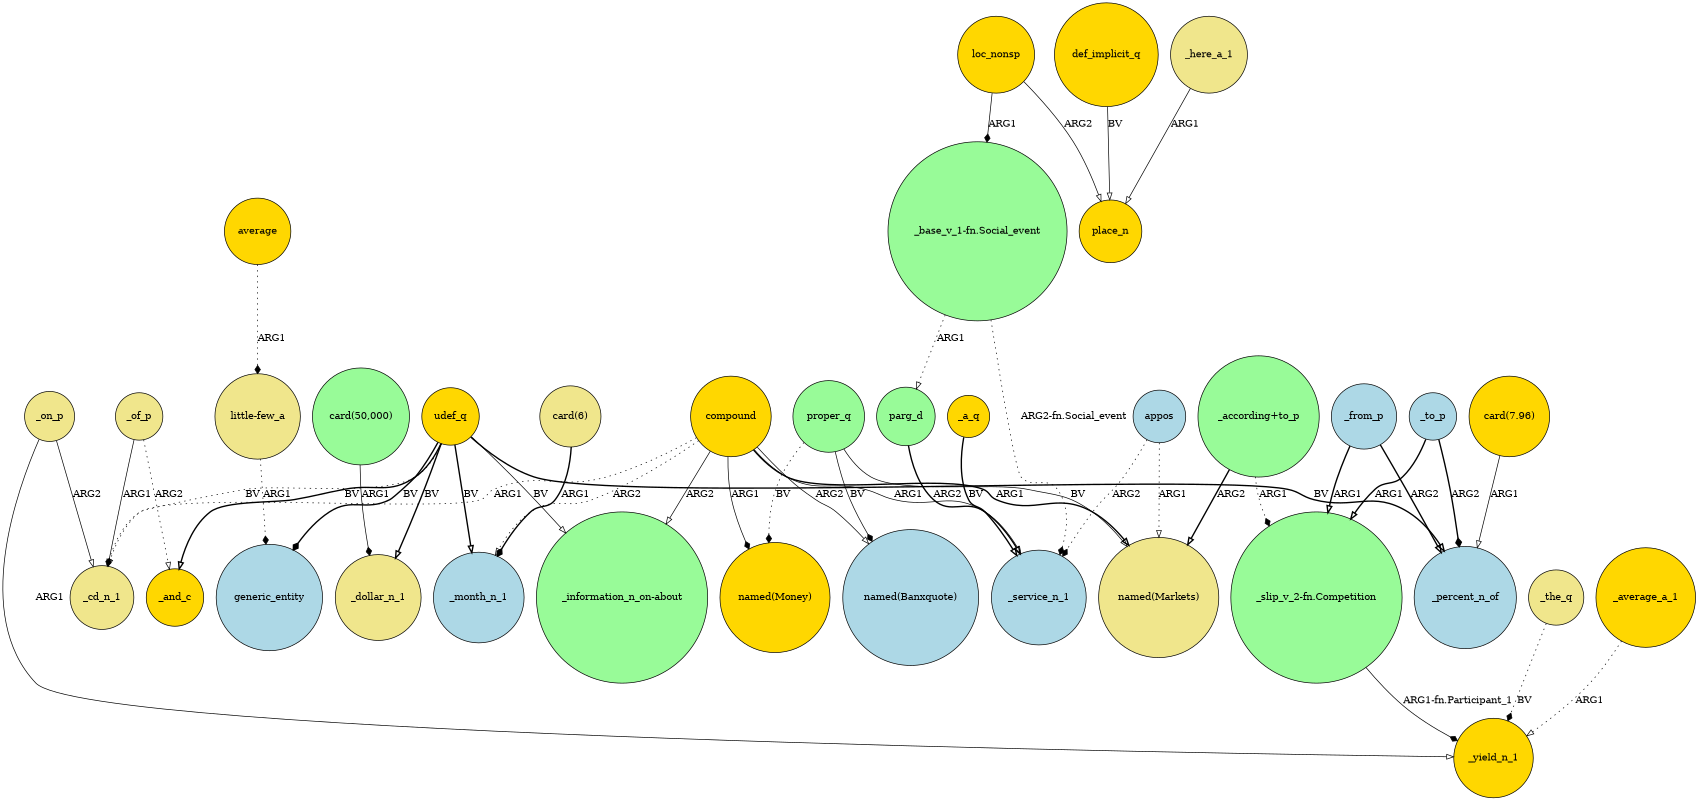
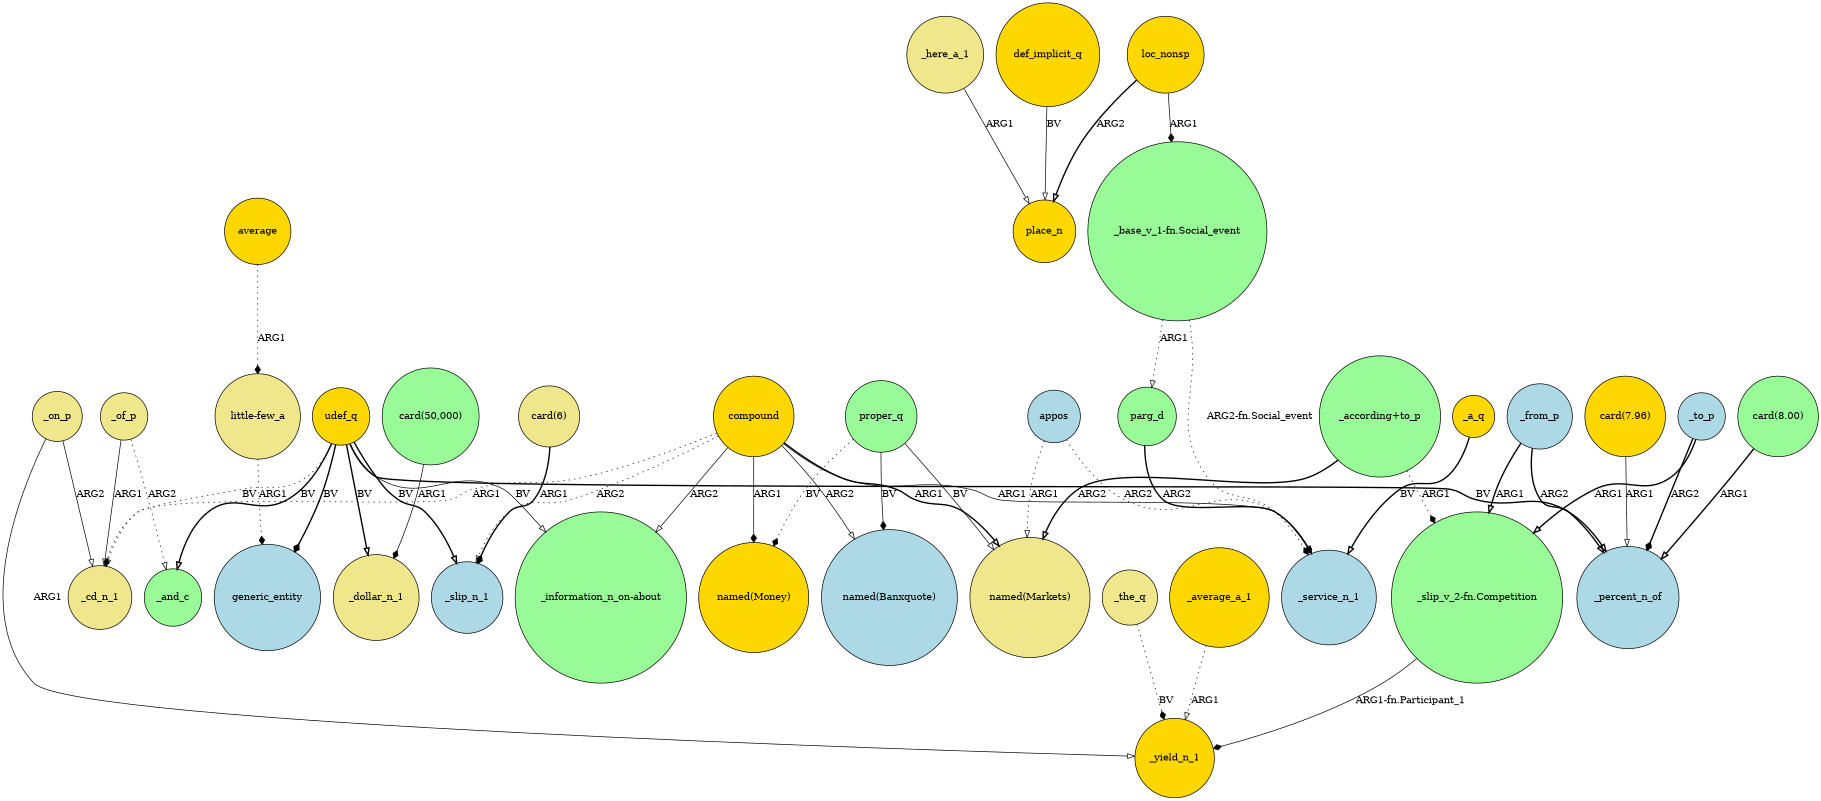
(1068, 134) -> (1088, 132)
none -> (1778, 416)
(175, 598) -> (173, 598)
(479, 598) -> (467, 598)
